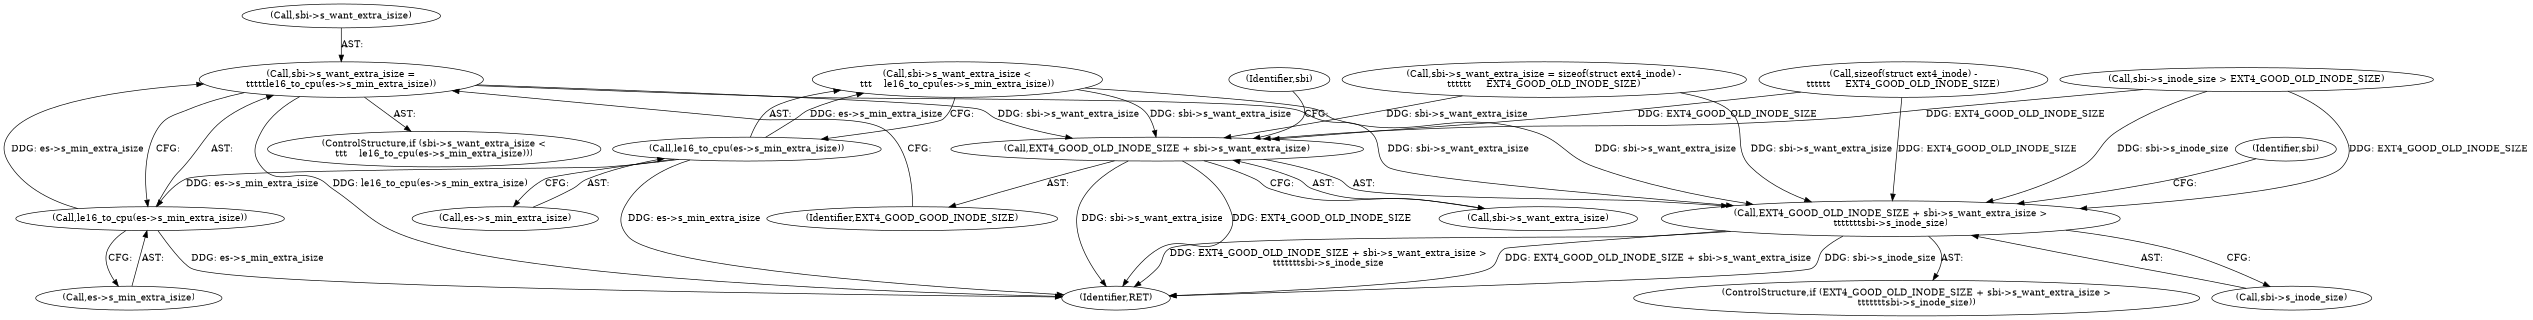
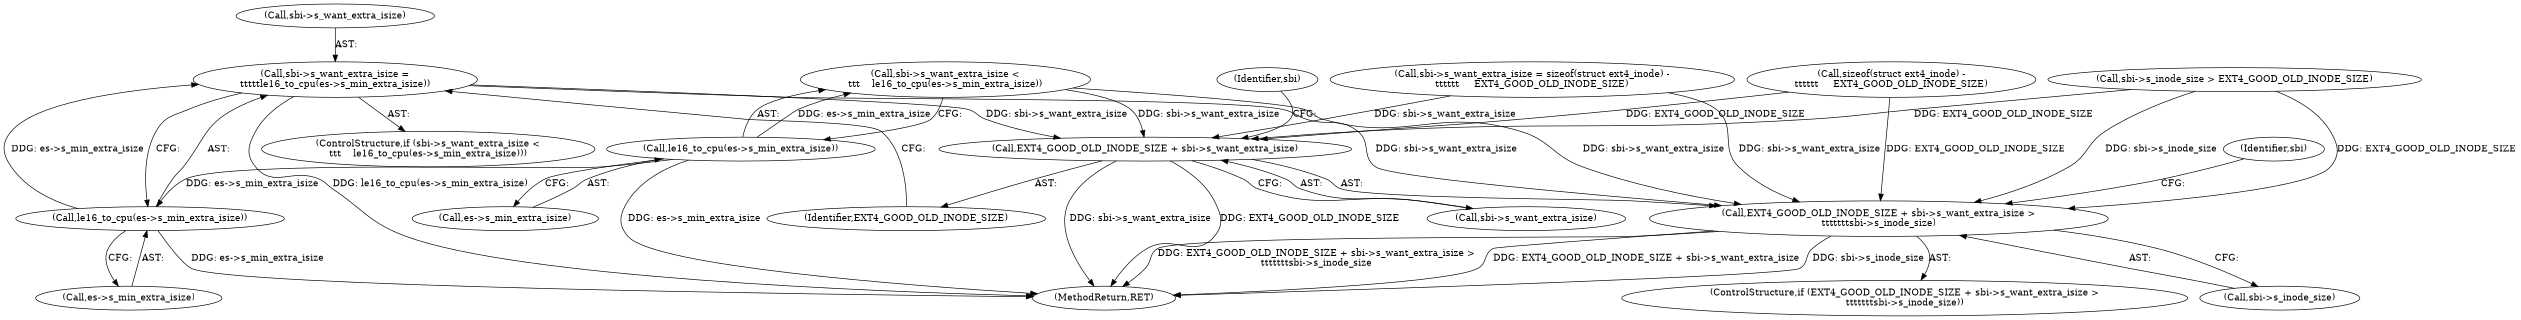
(912, 219) -> (906, 219)
(1116, 298) -> (1104, 298)
